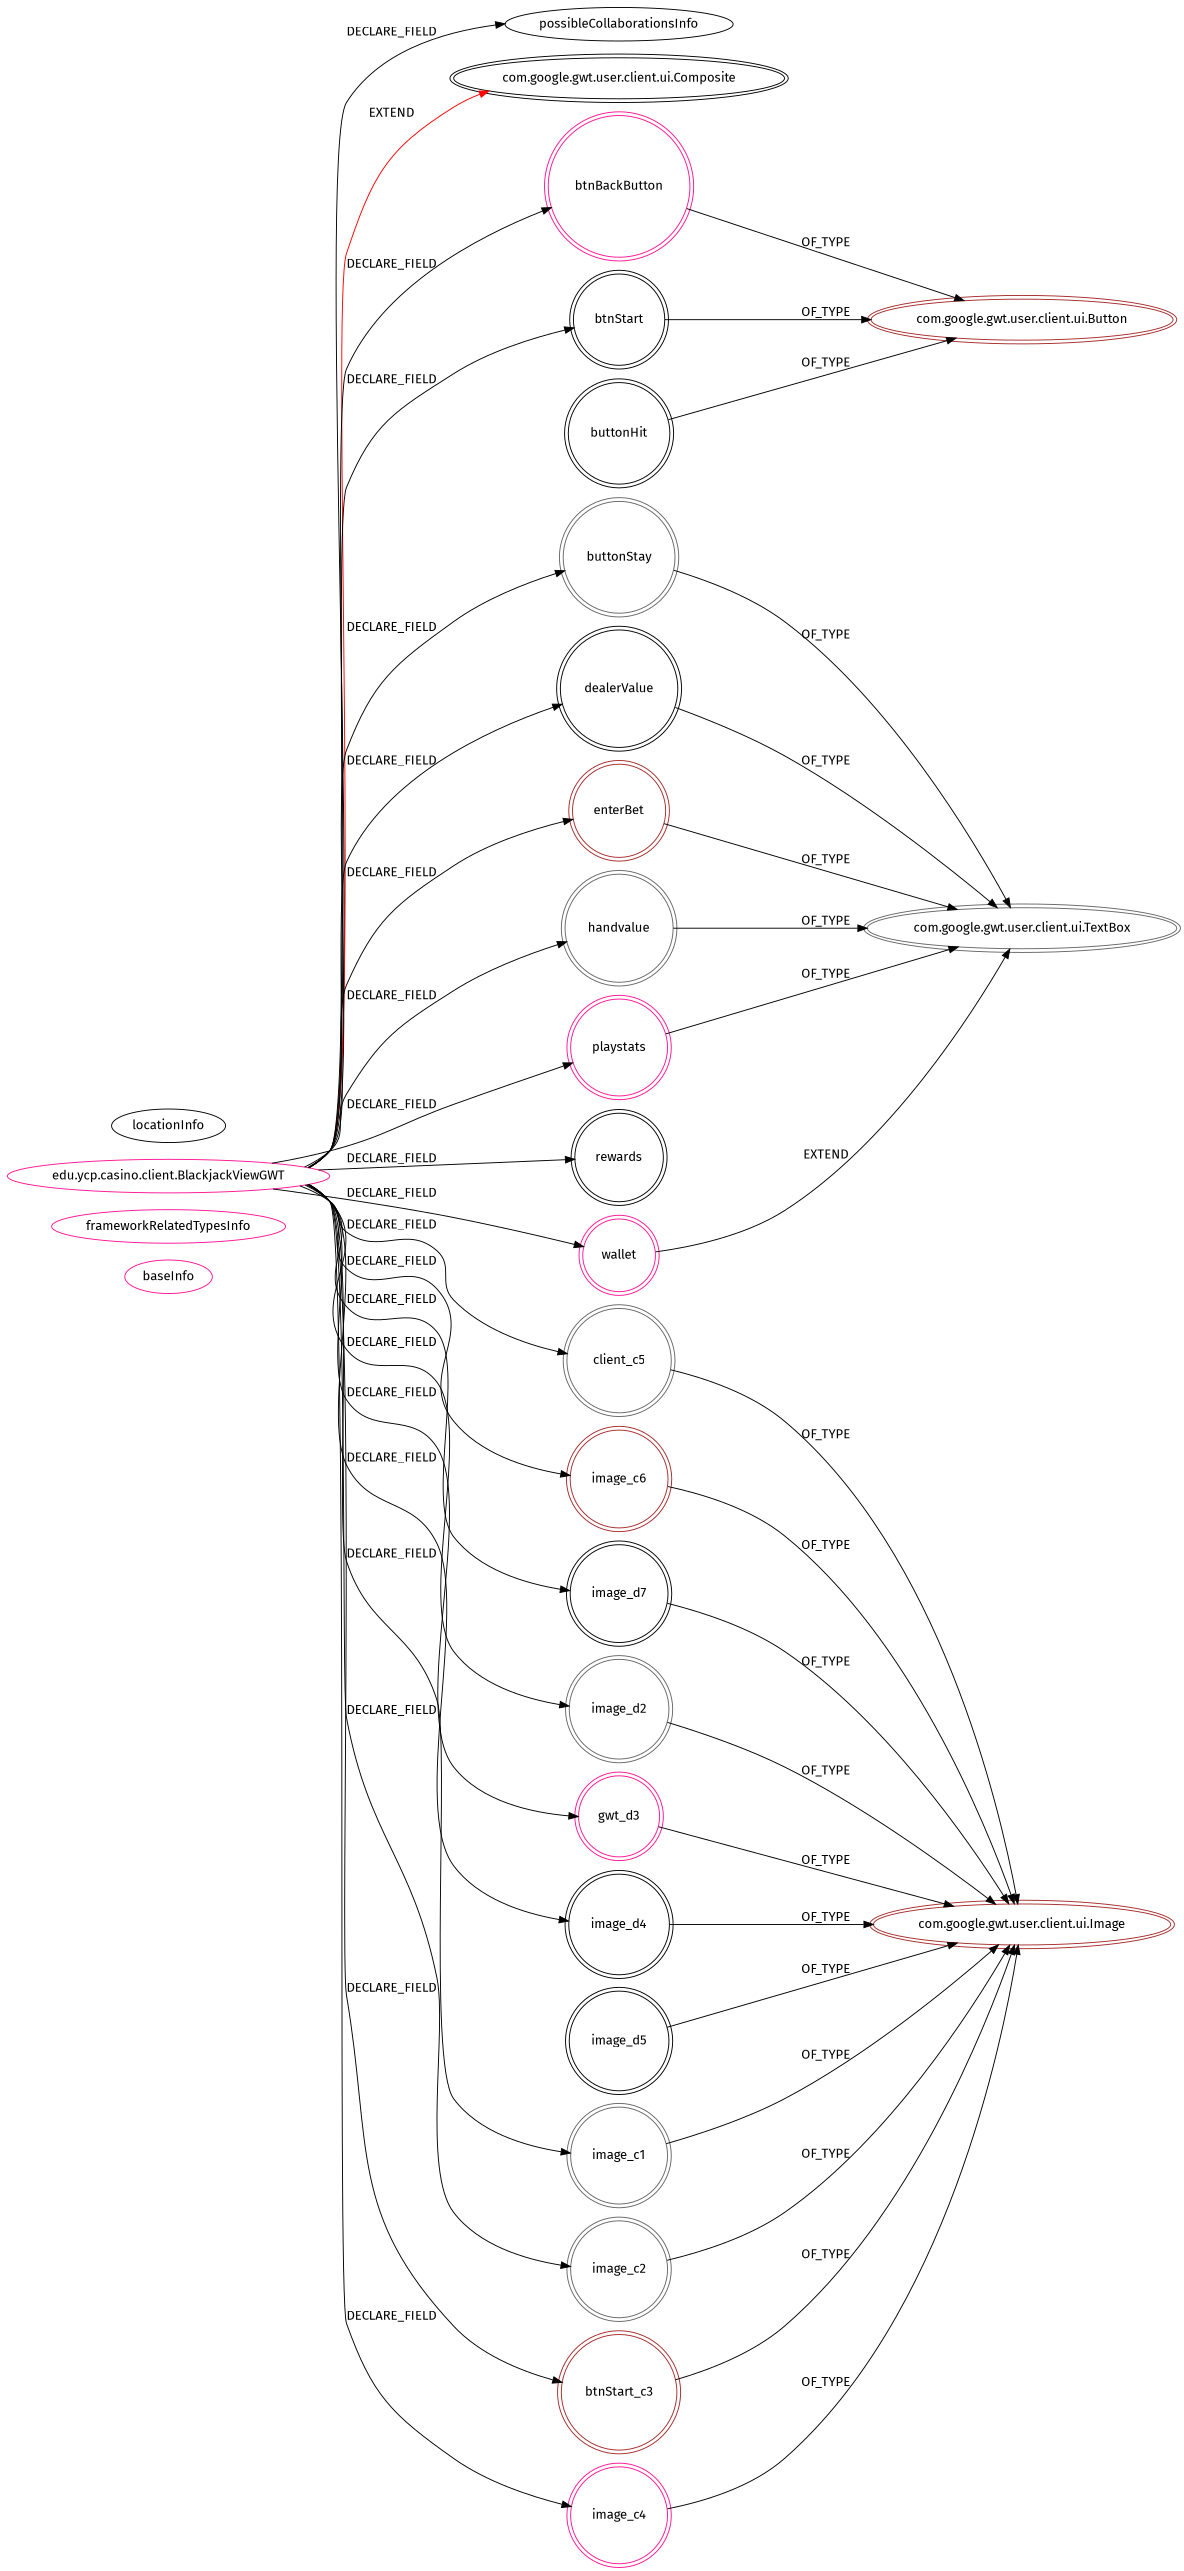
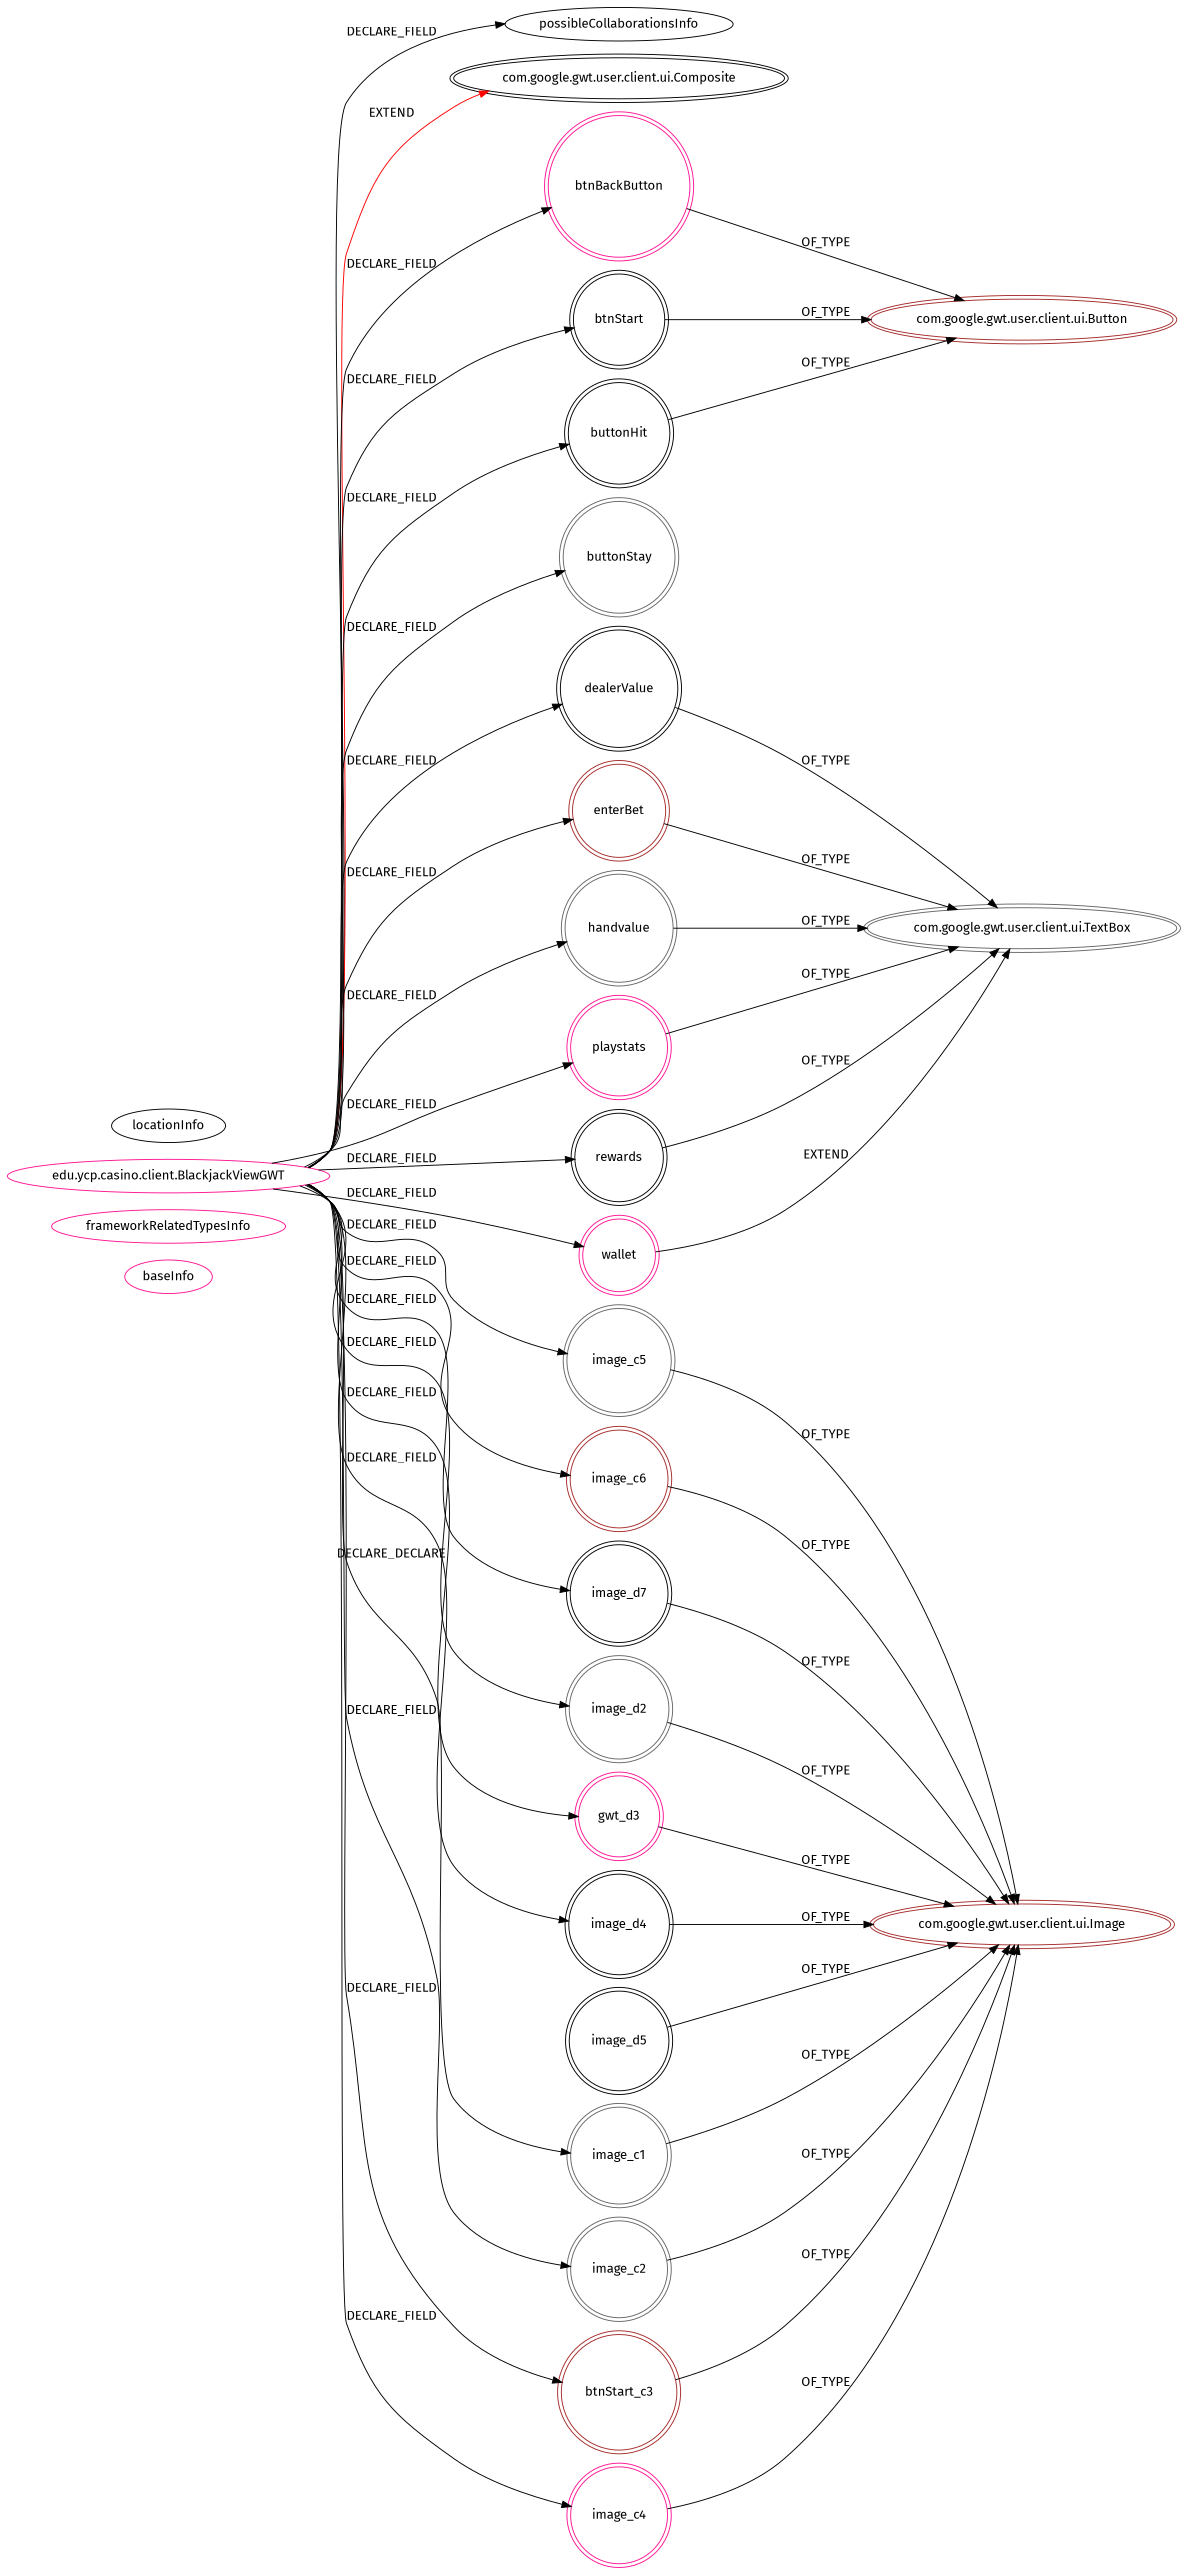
none -> (350, 609)
(870, 702) -> (839, 1073)
(619, 1361) -> (619, 1361)
(392, 1554) -> (392, 1554)
